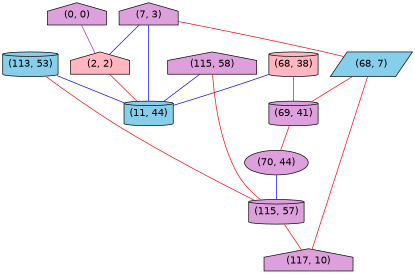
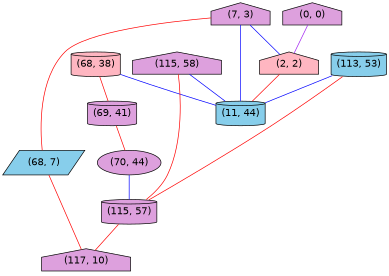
(332, 89) -> none
